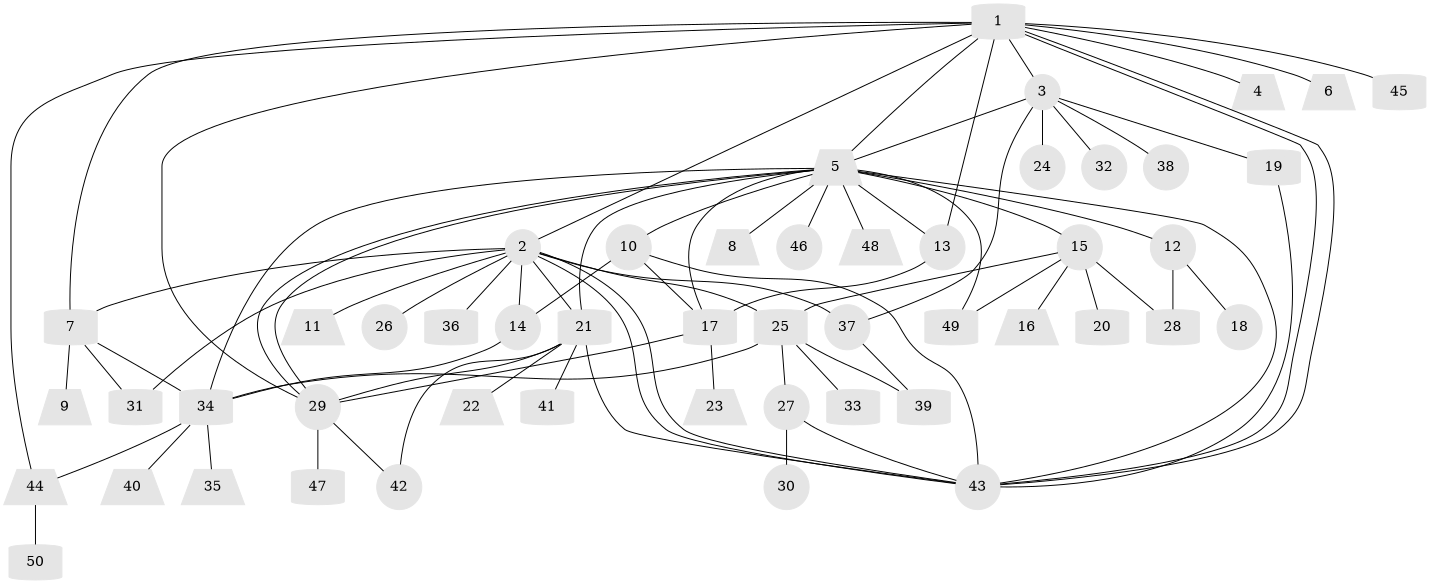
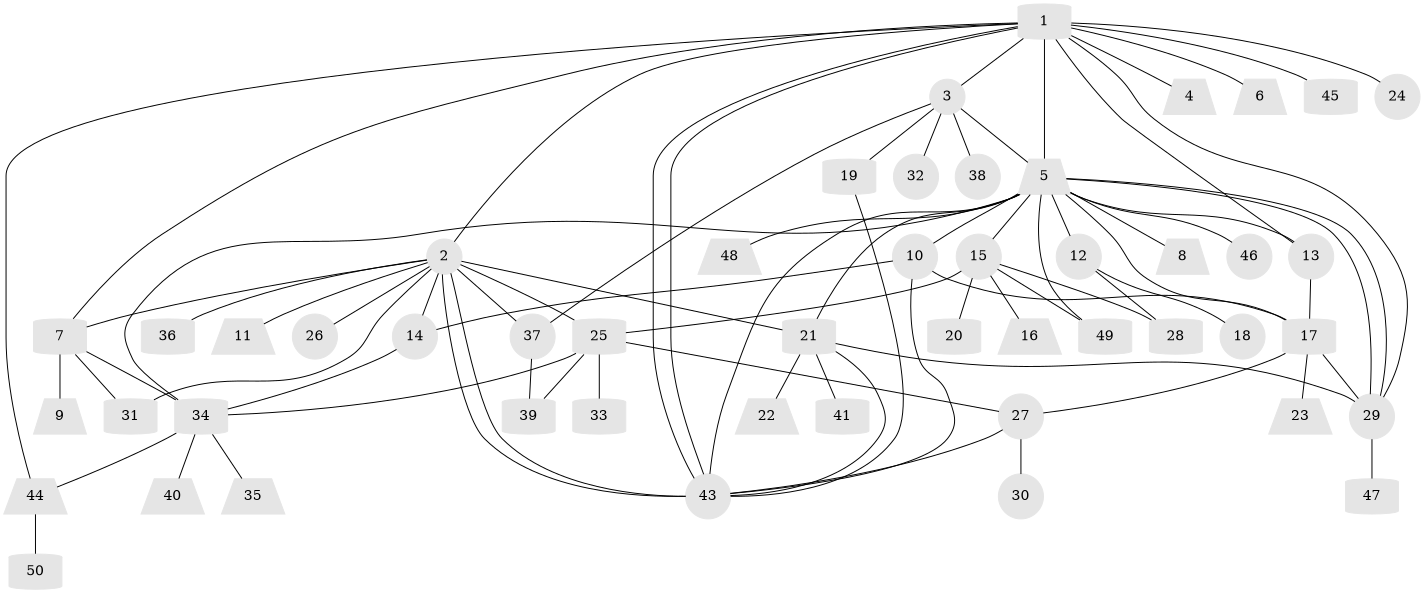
(1043, 128) -> (1229, 38)
none -> (1166, 391)
(399, 487) -> none
